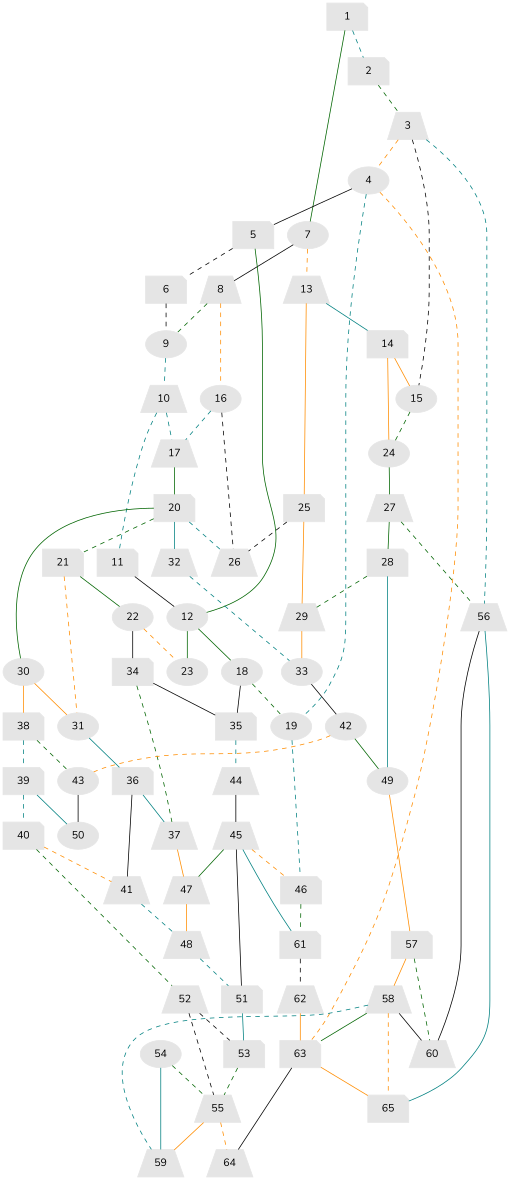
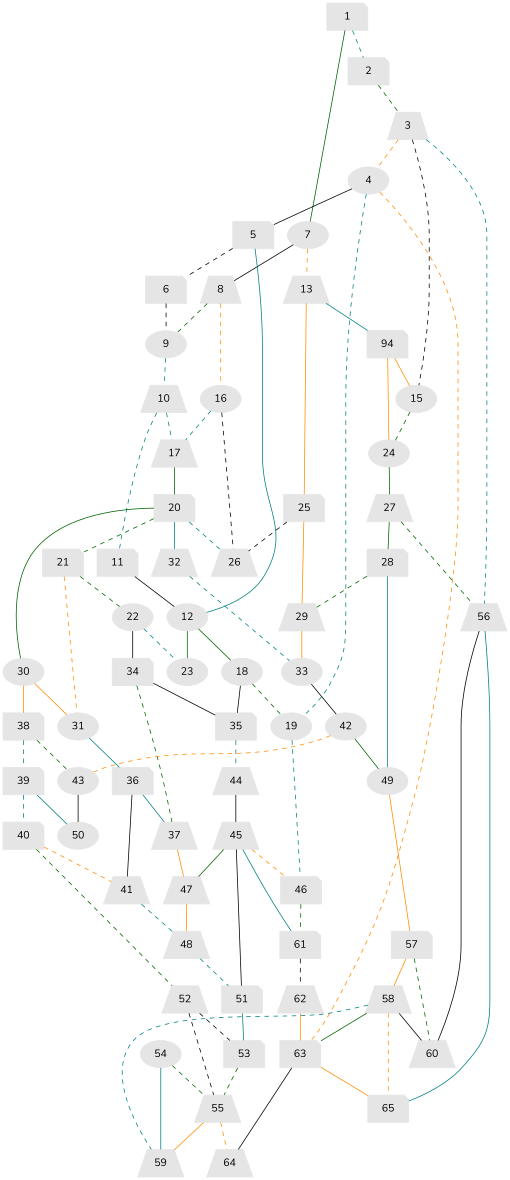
(388, 344) -> (388, 344)
(262, 449) -> (262, 449)
(100, 592) -> (100, 592)
(160, 645) -> (160, 645)
